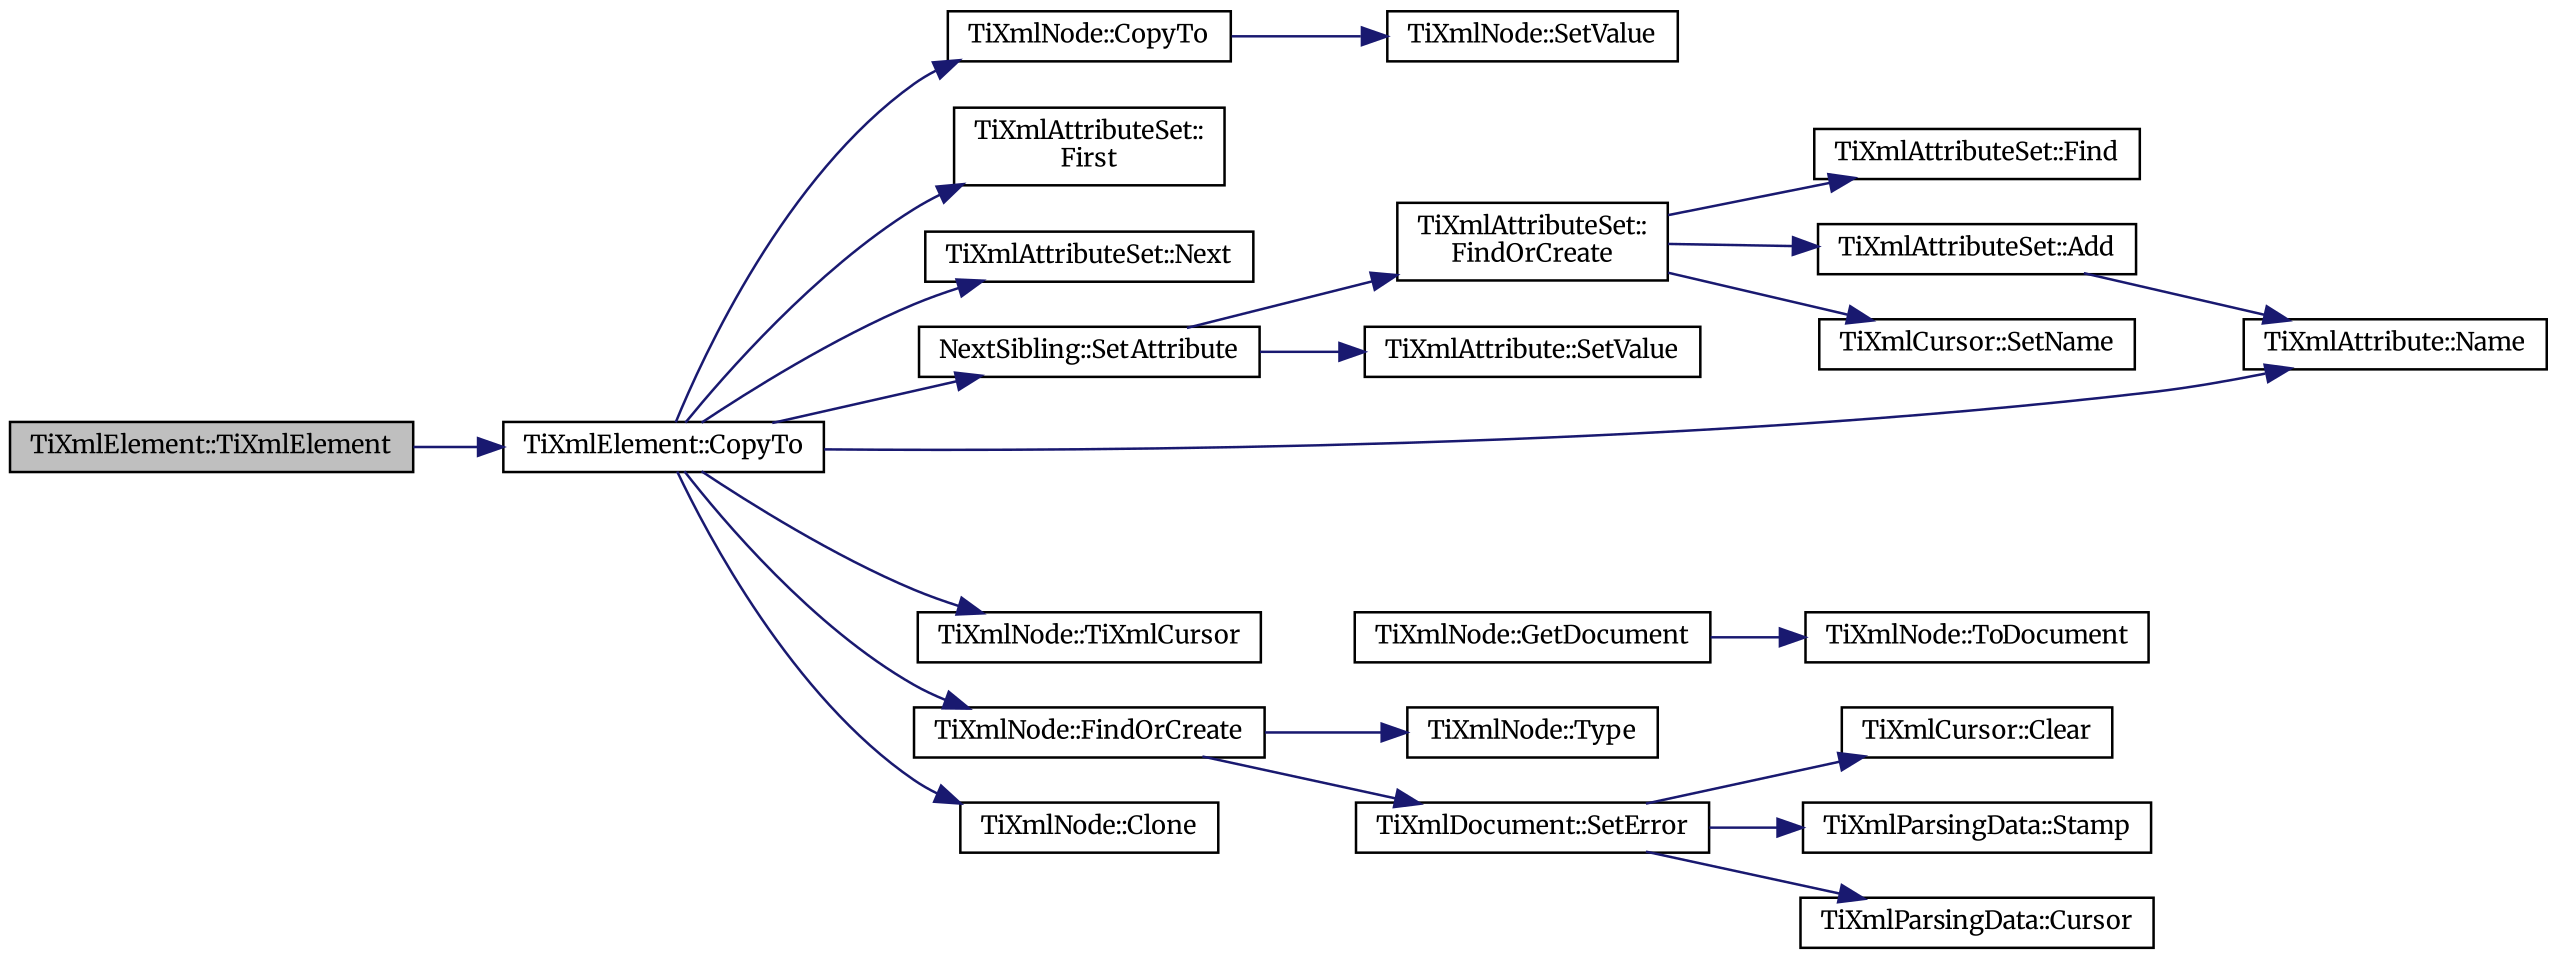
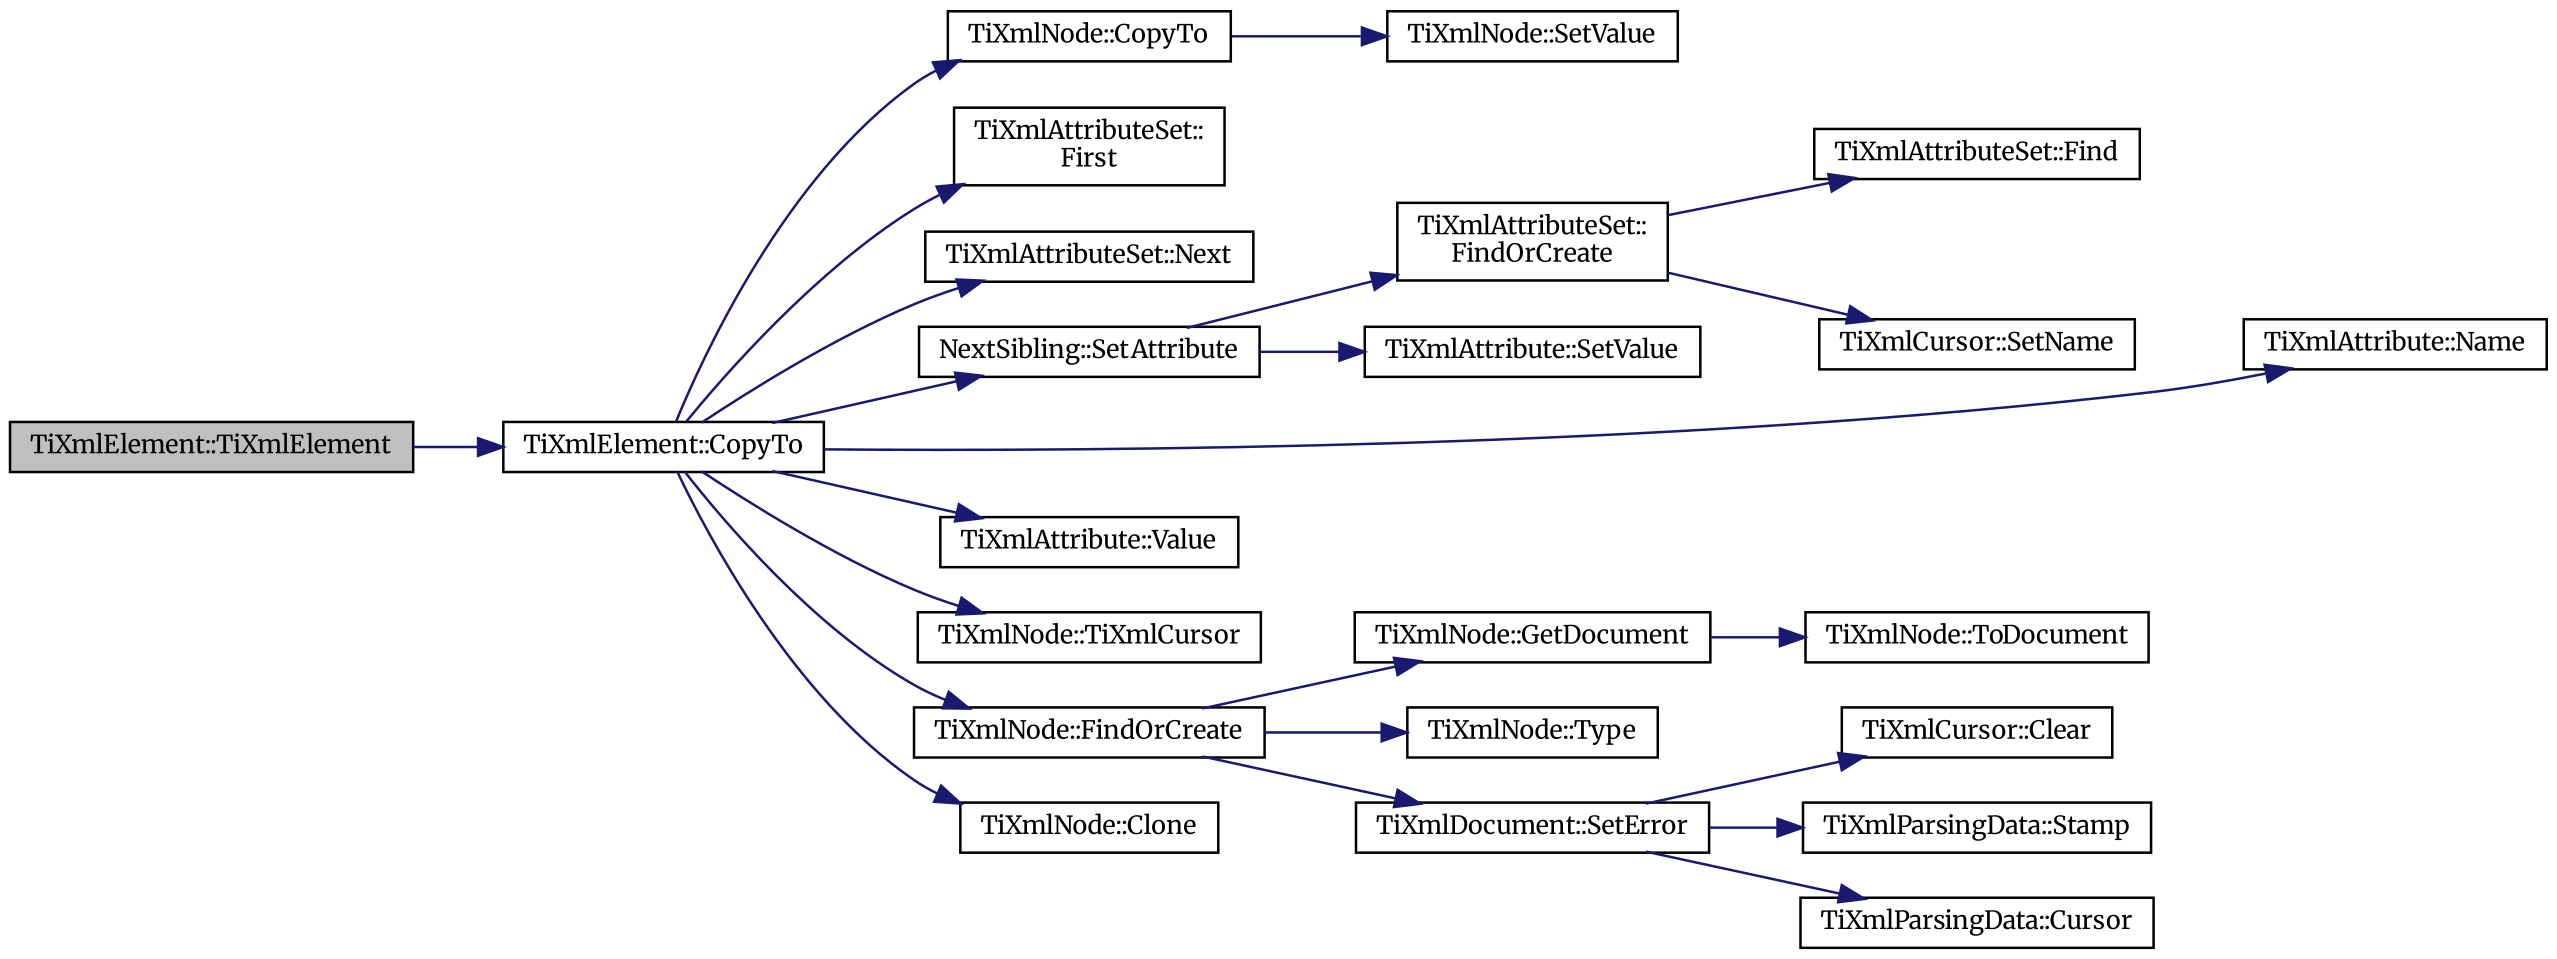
(1977, 249) -> none
none -> (1089, 542)
none -> (1299, 688)
